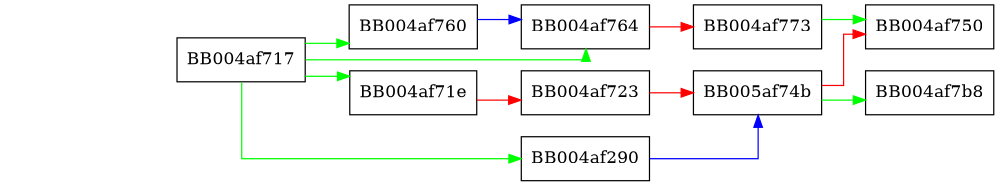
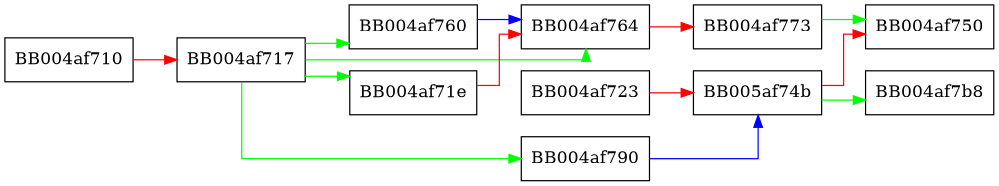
none -> (69, 60)
(493, 100) -> (499, 68)
(585, 159) -> (585, 159)
